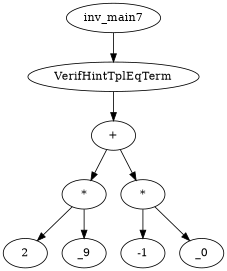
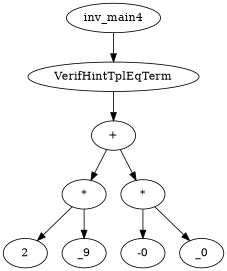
(114, 18) -> (114, 18)
(143, 253) -> (143, 253)
